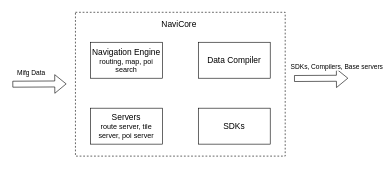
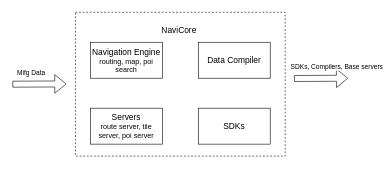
(180, 24) -> (180, 30)
